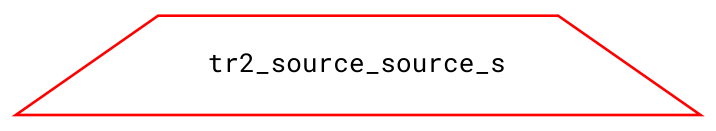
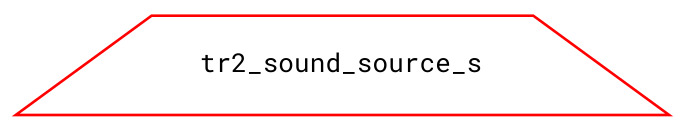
(358, 65) -> (342, 65)
